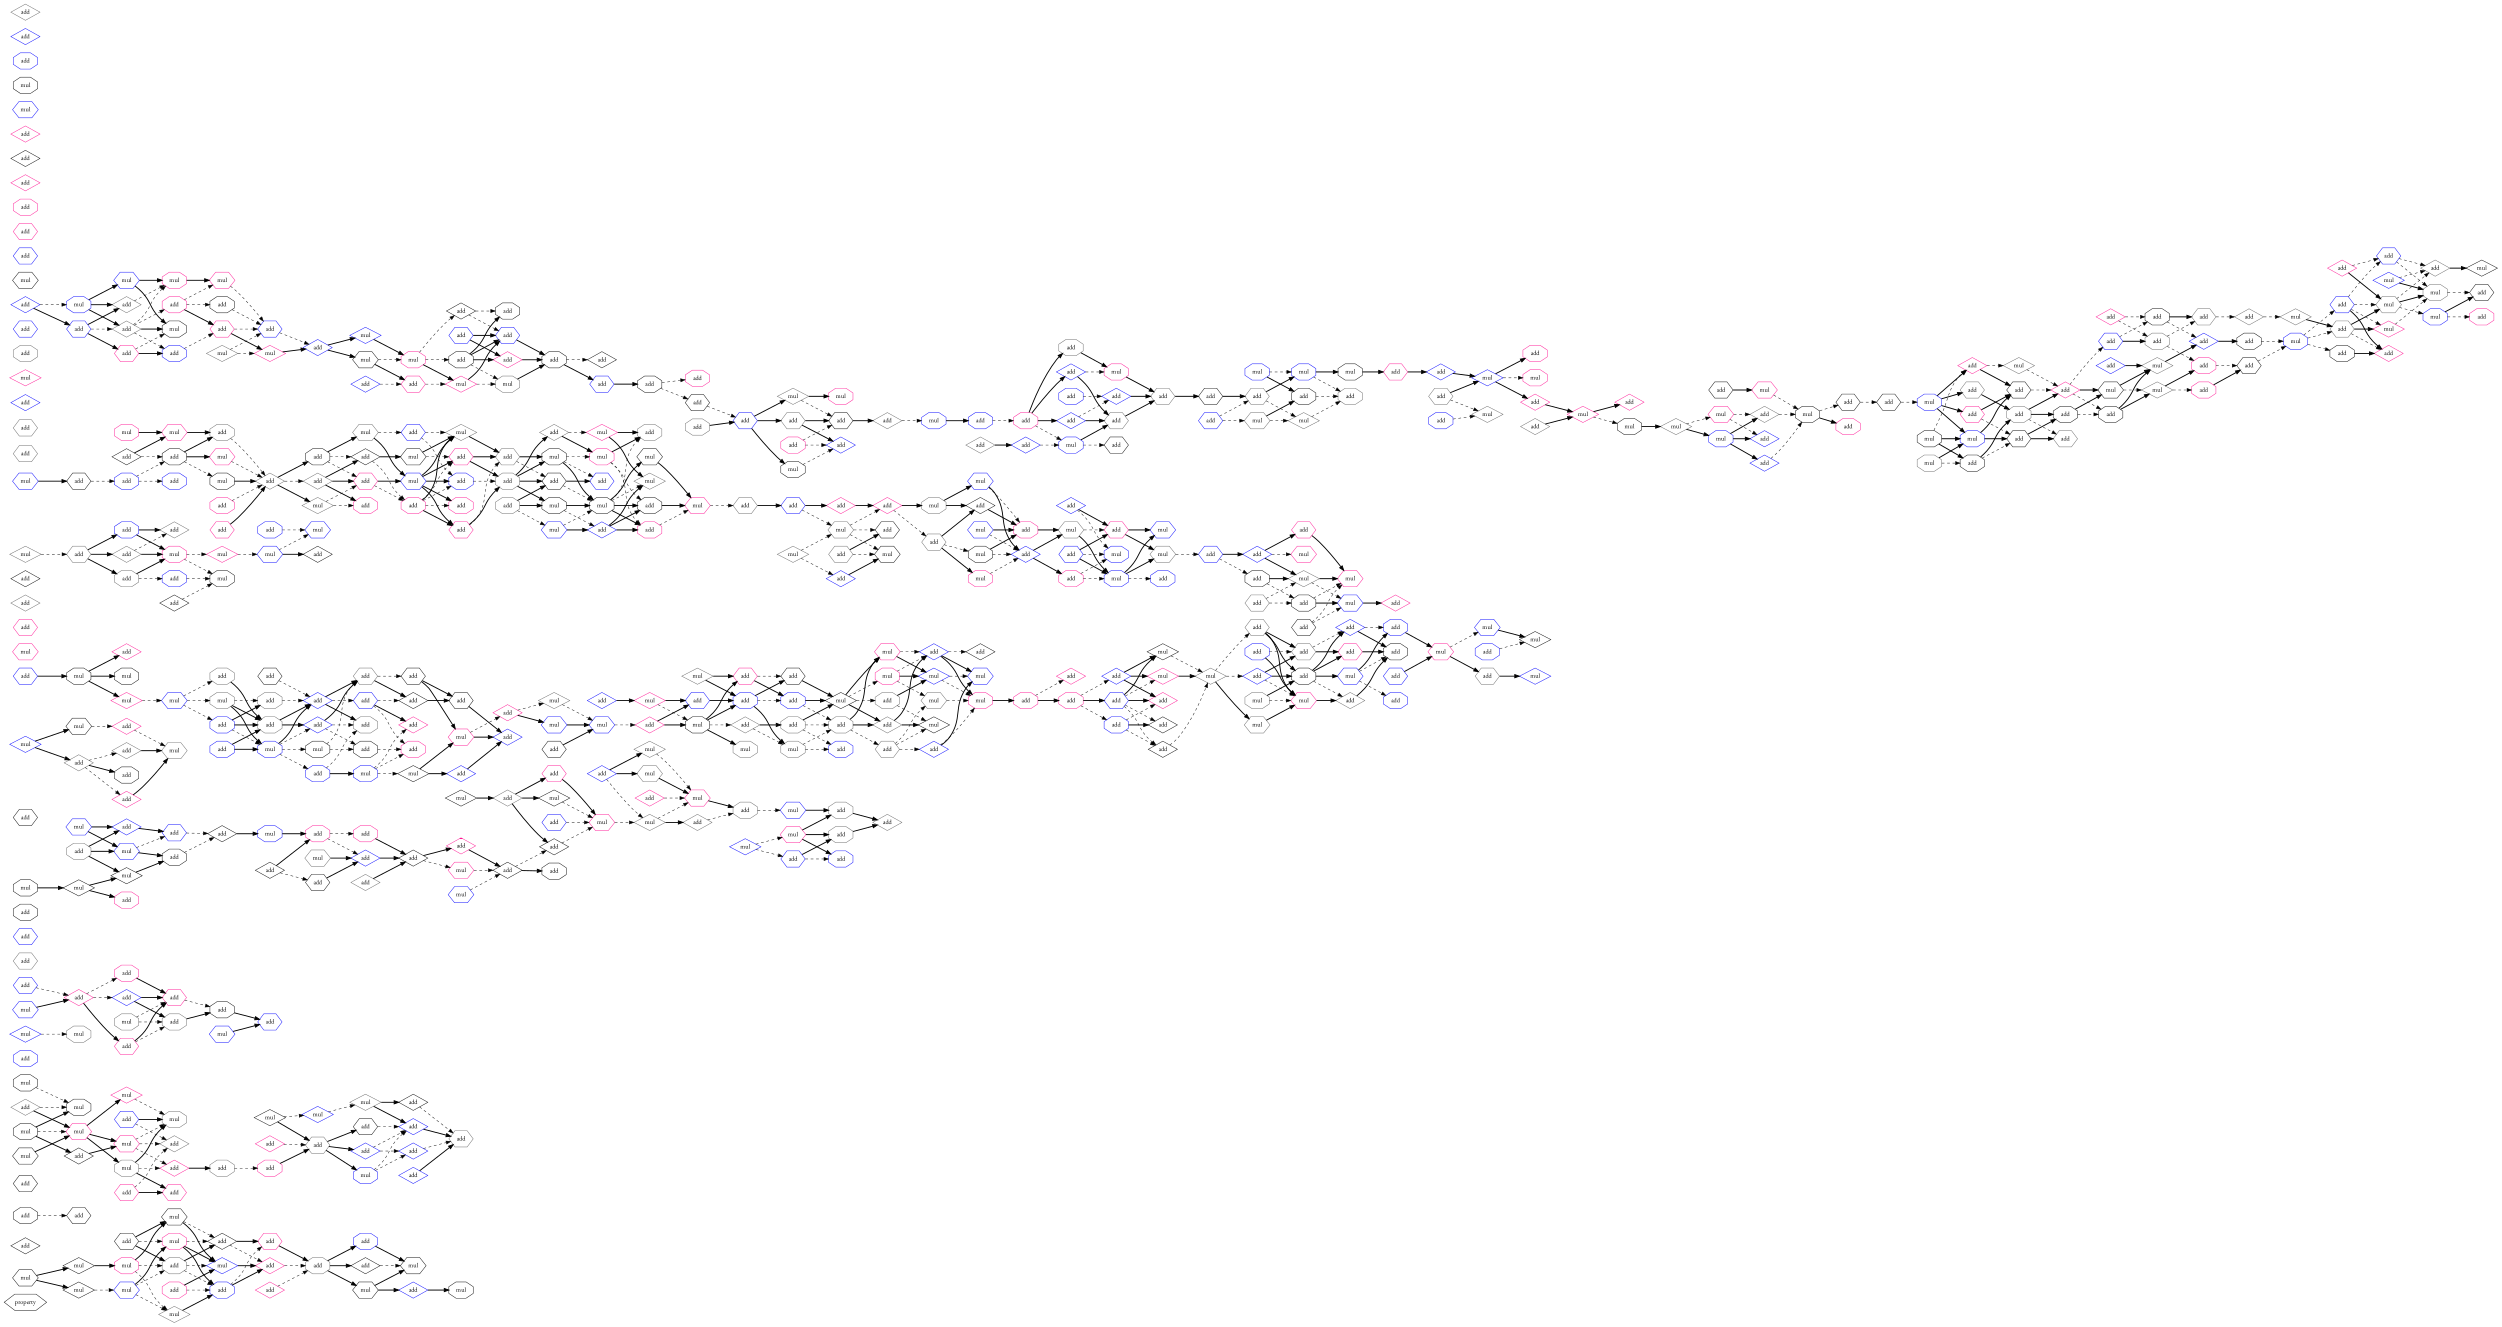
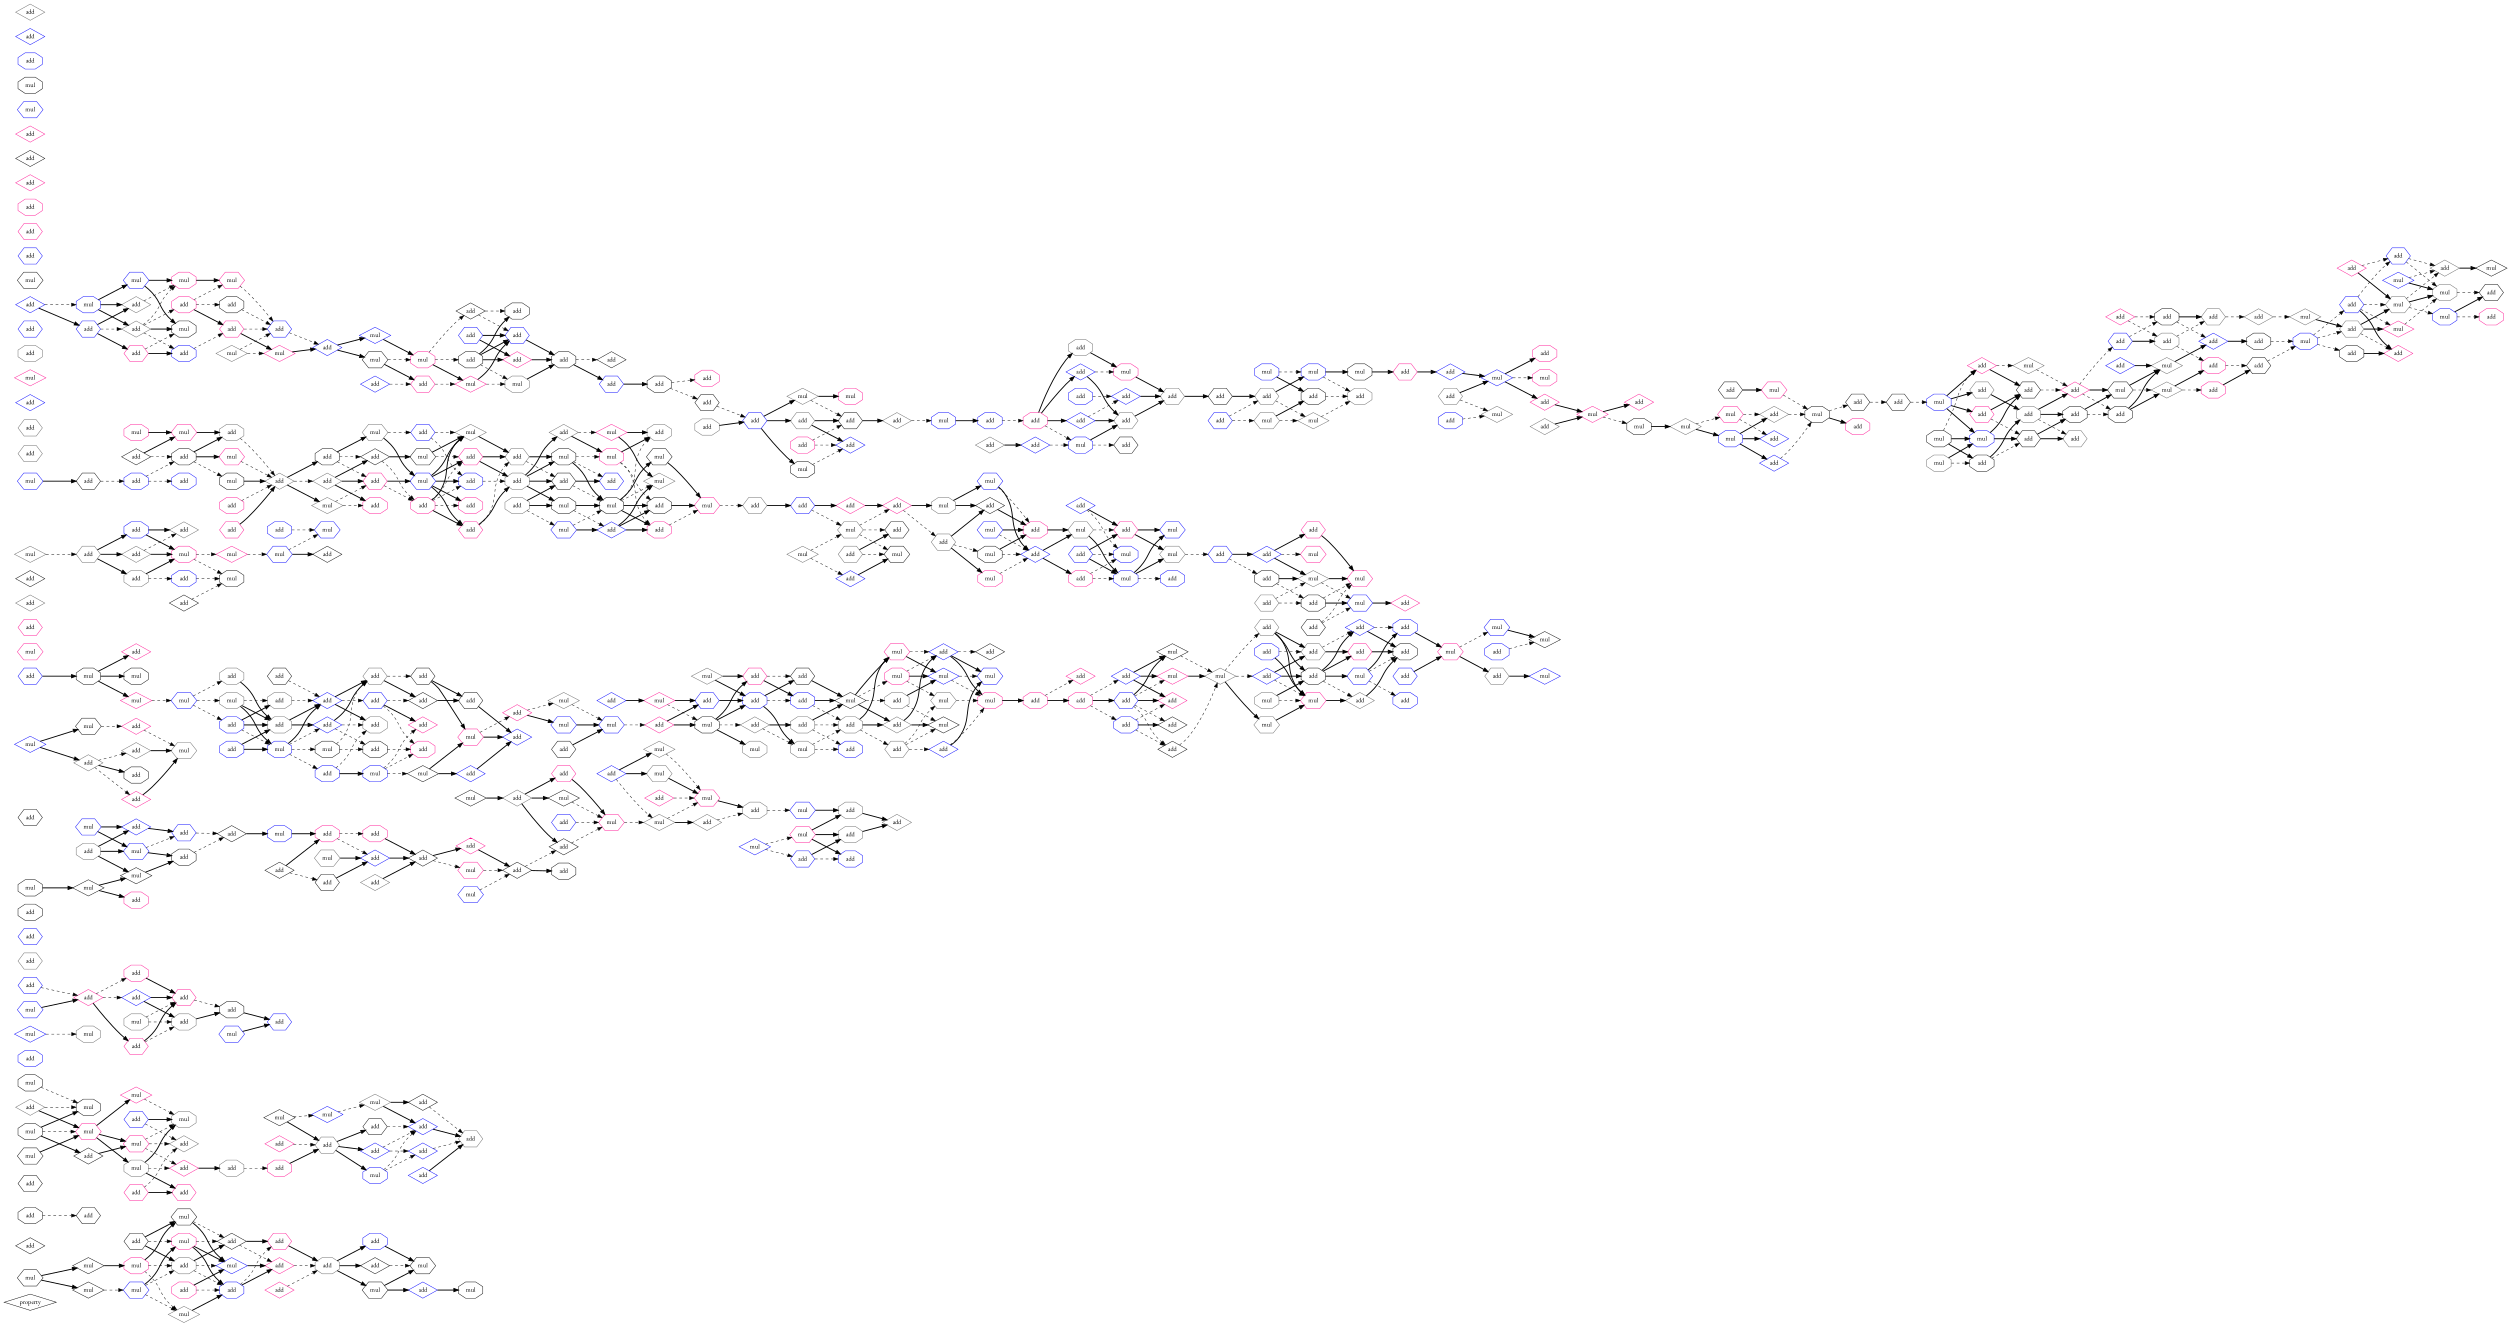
(25, 1302) -> (30, 1302)
